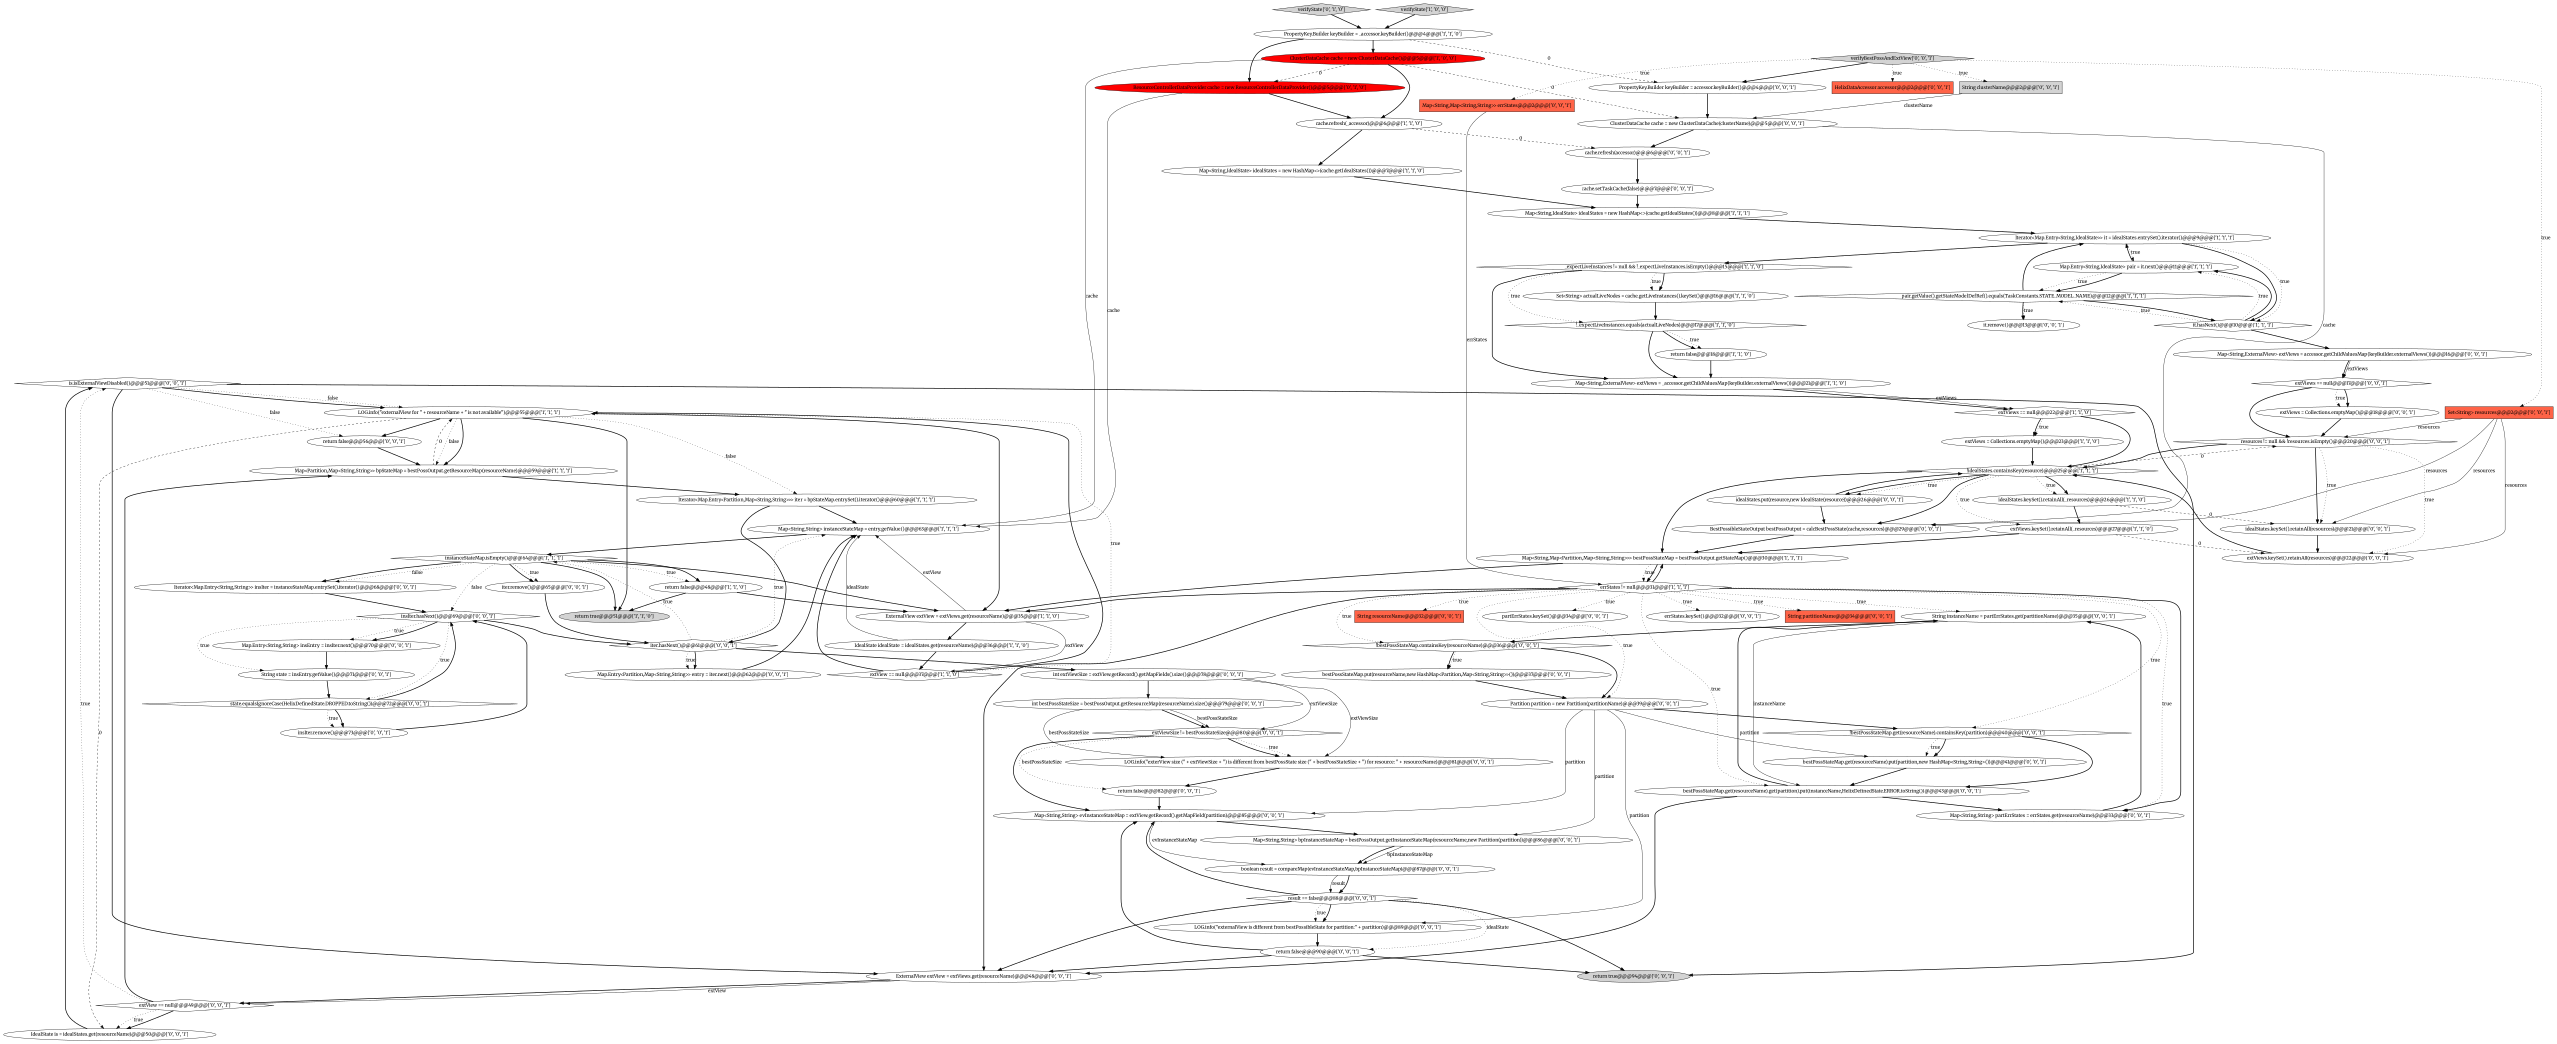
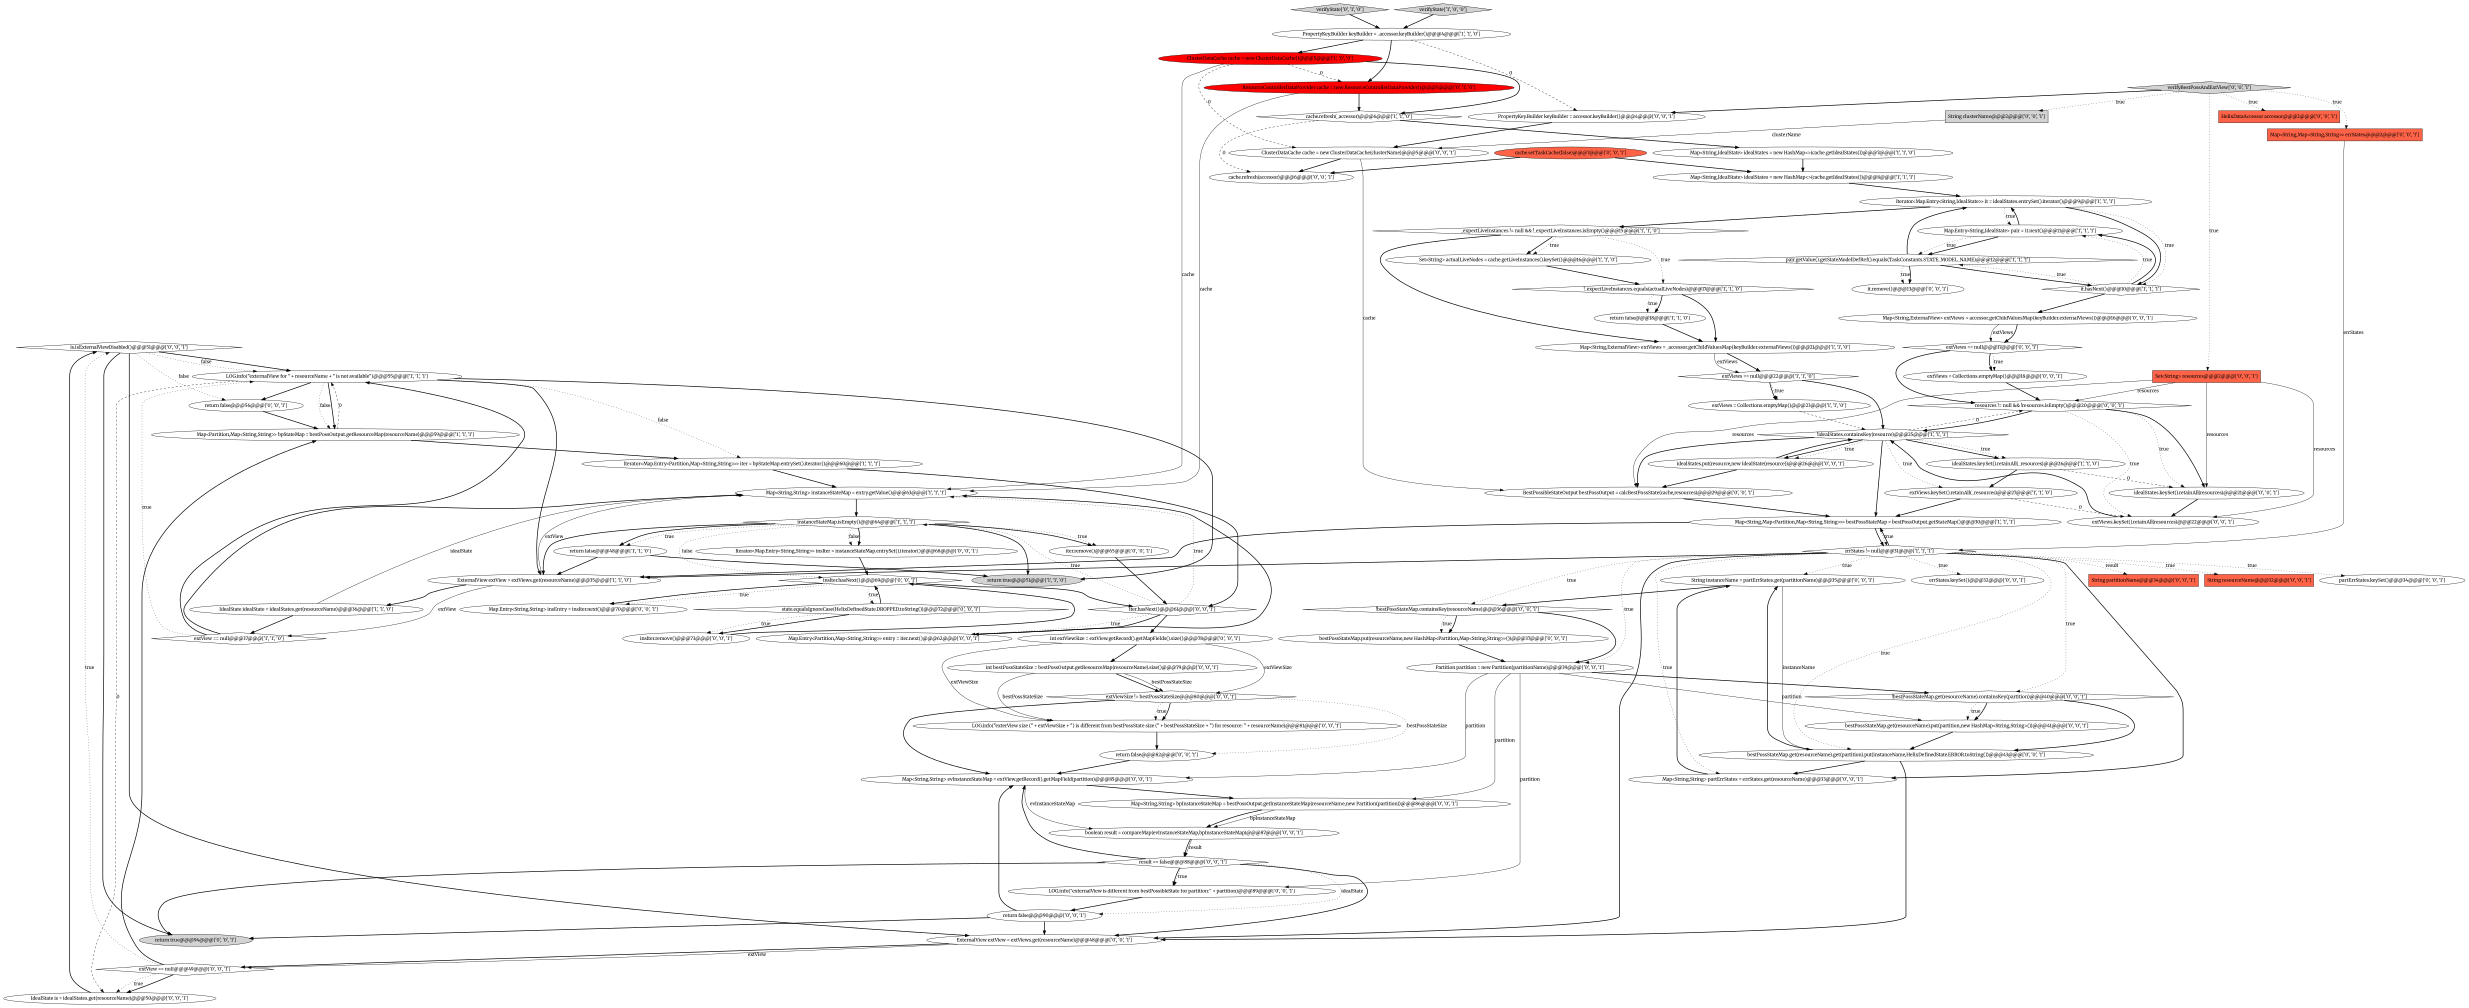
(1369, 124) -> (1359, 117)
(1638, 169) -> (1427, 165)
(1638, 189) -> (1571, 153)
(2033, 455) -> (1835, 421)
(1759, 602) -> (2112, 566)
(326, 675) -> none
